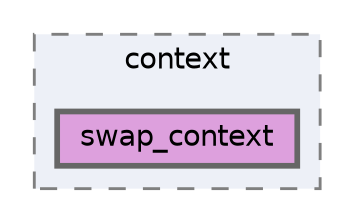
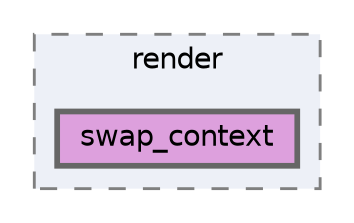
(177, 61) -> (177, 61)
